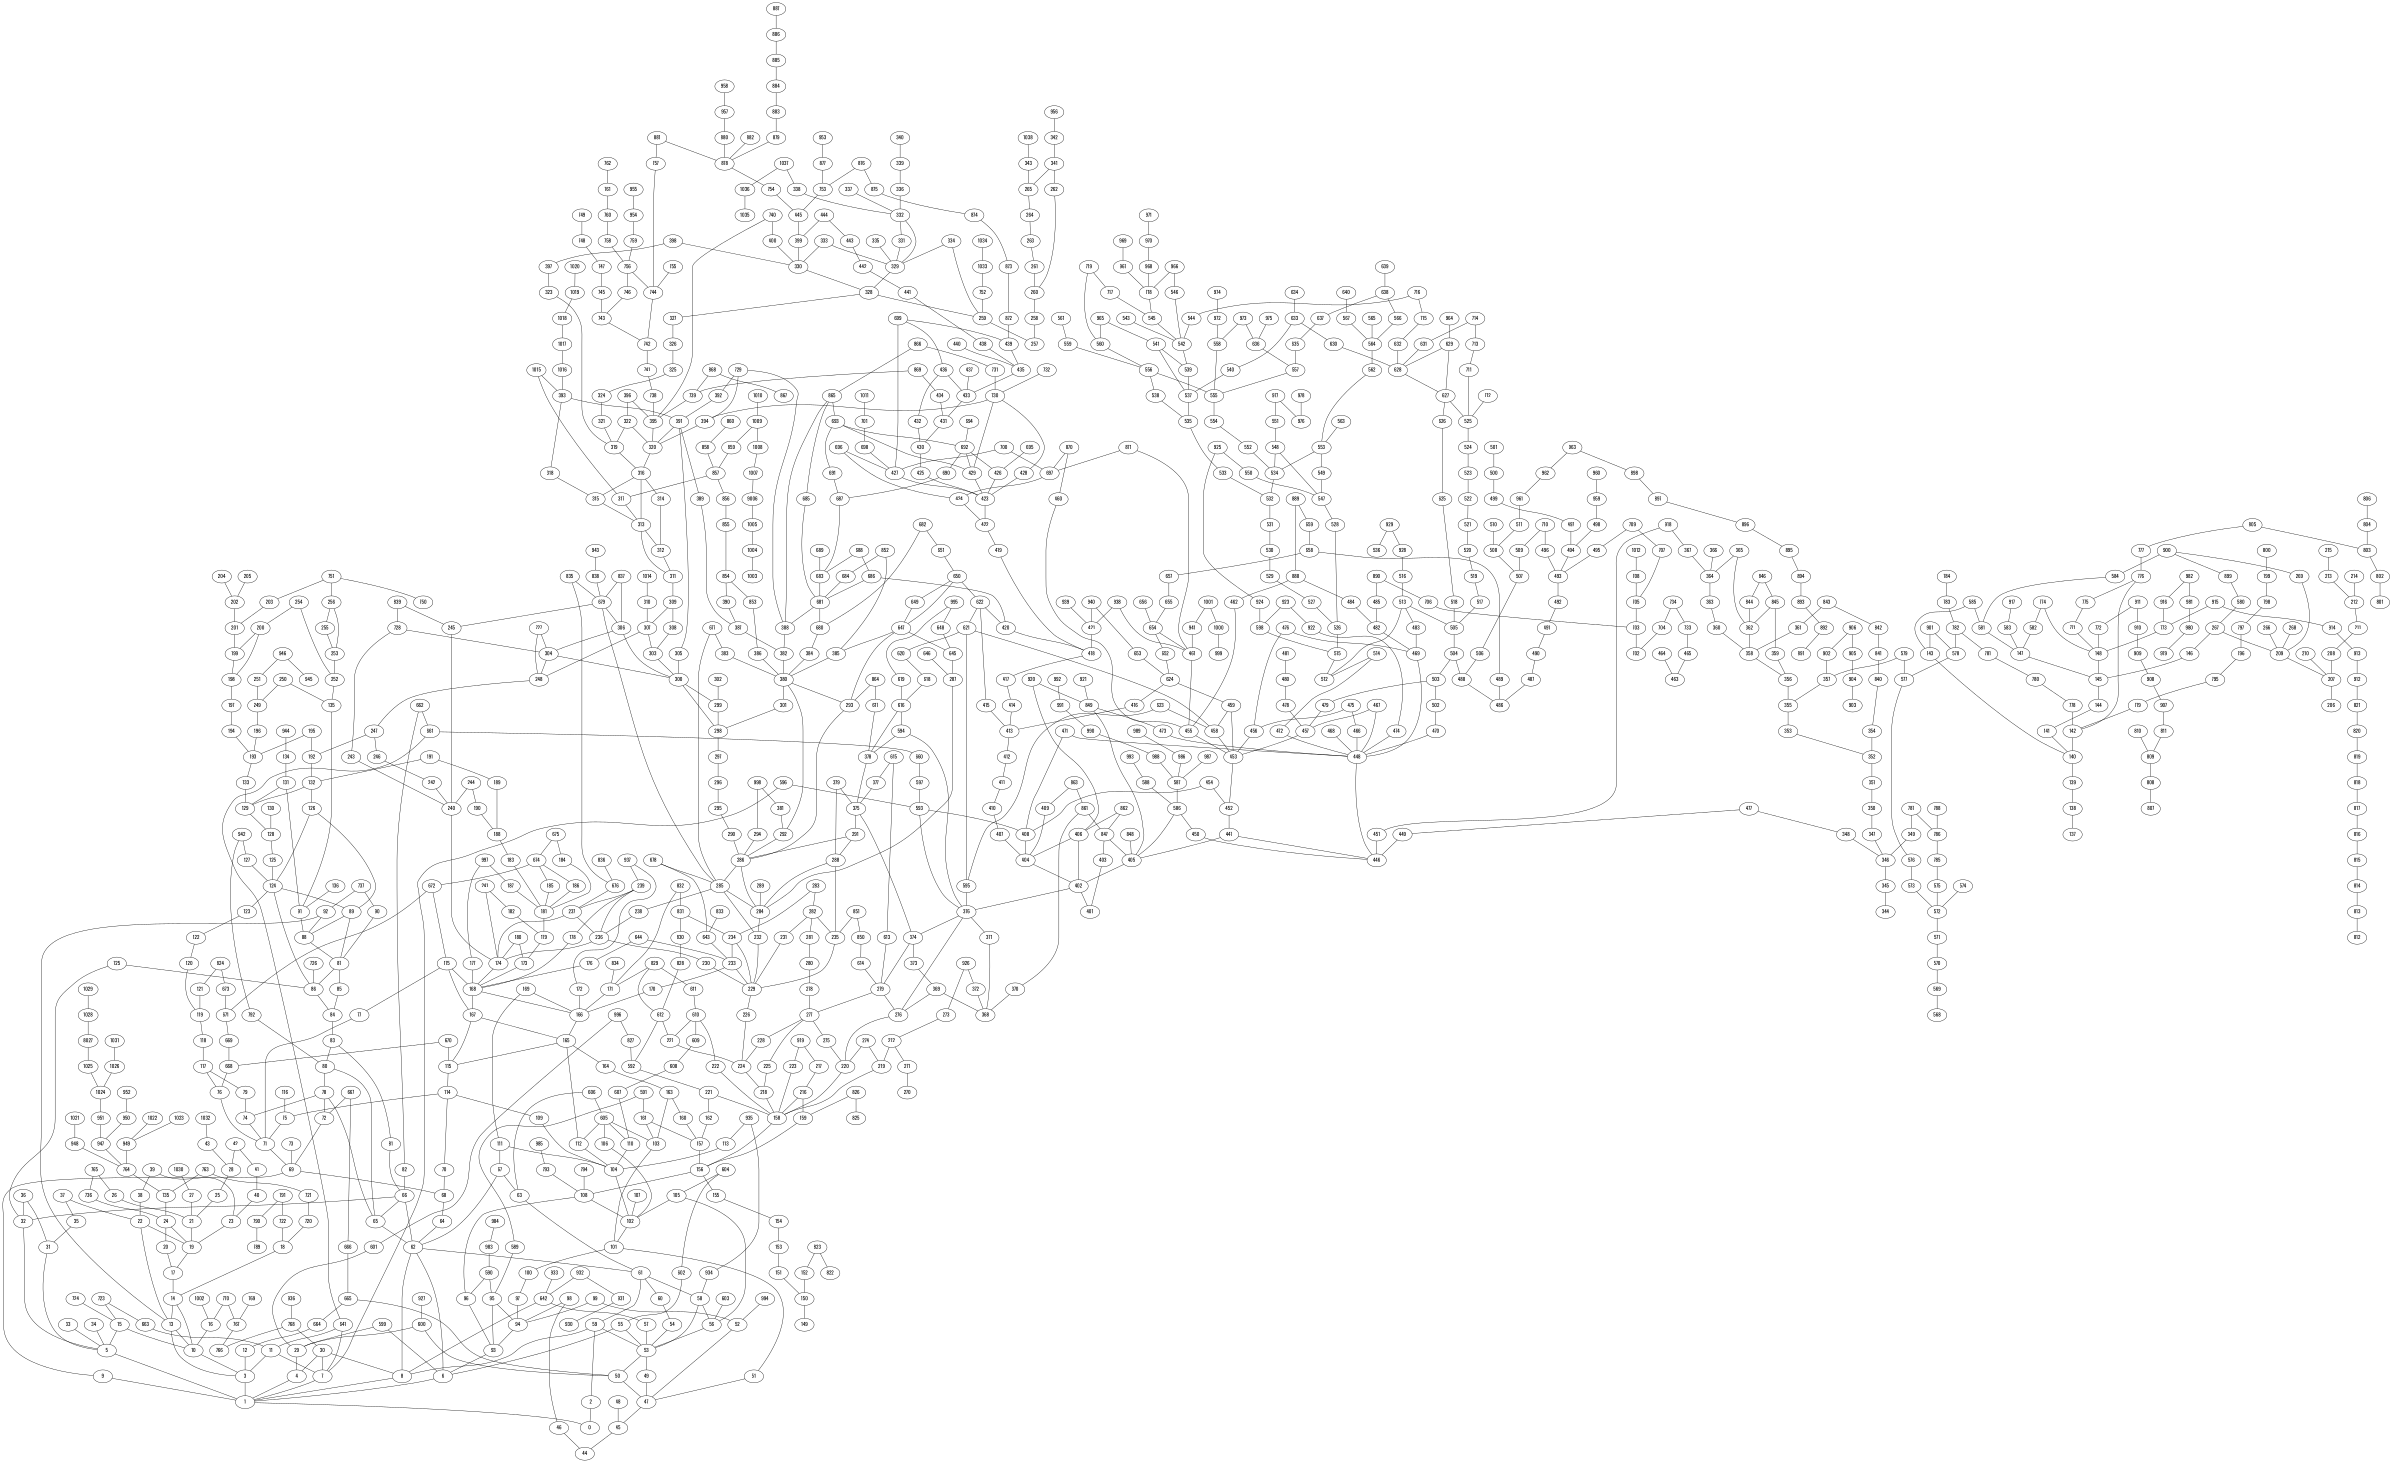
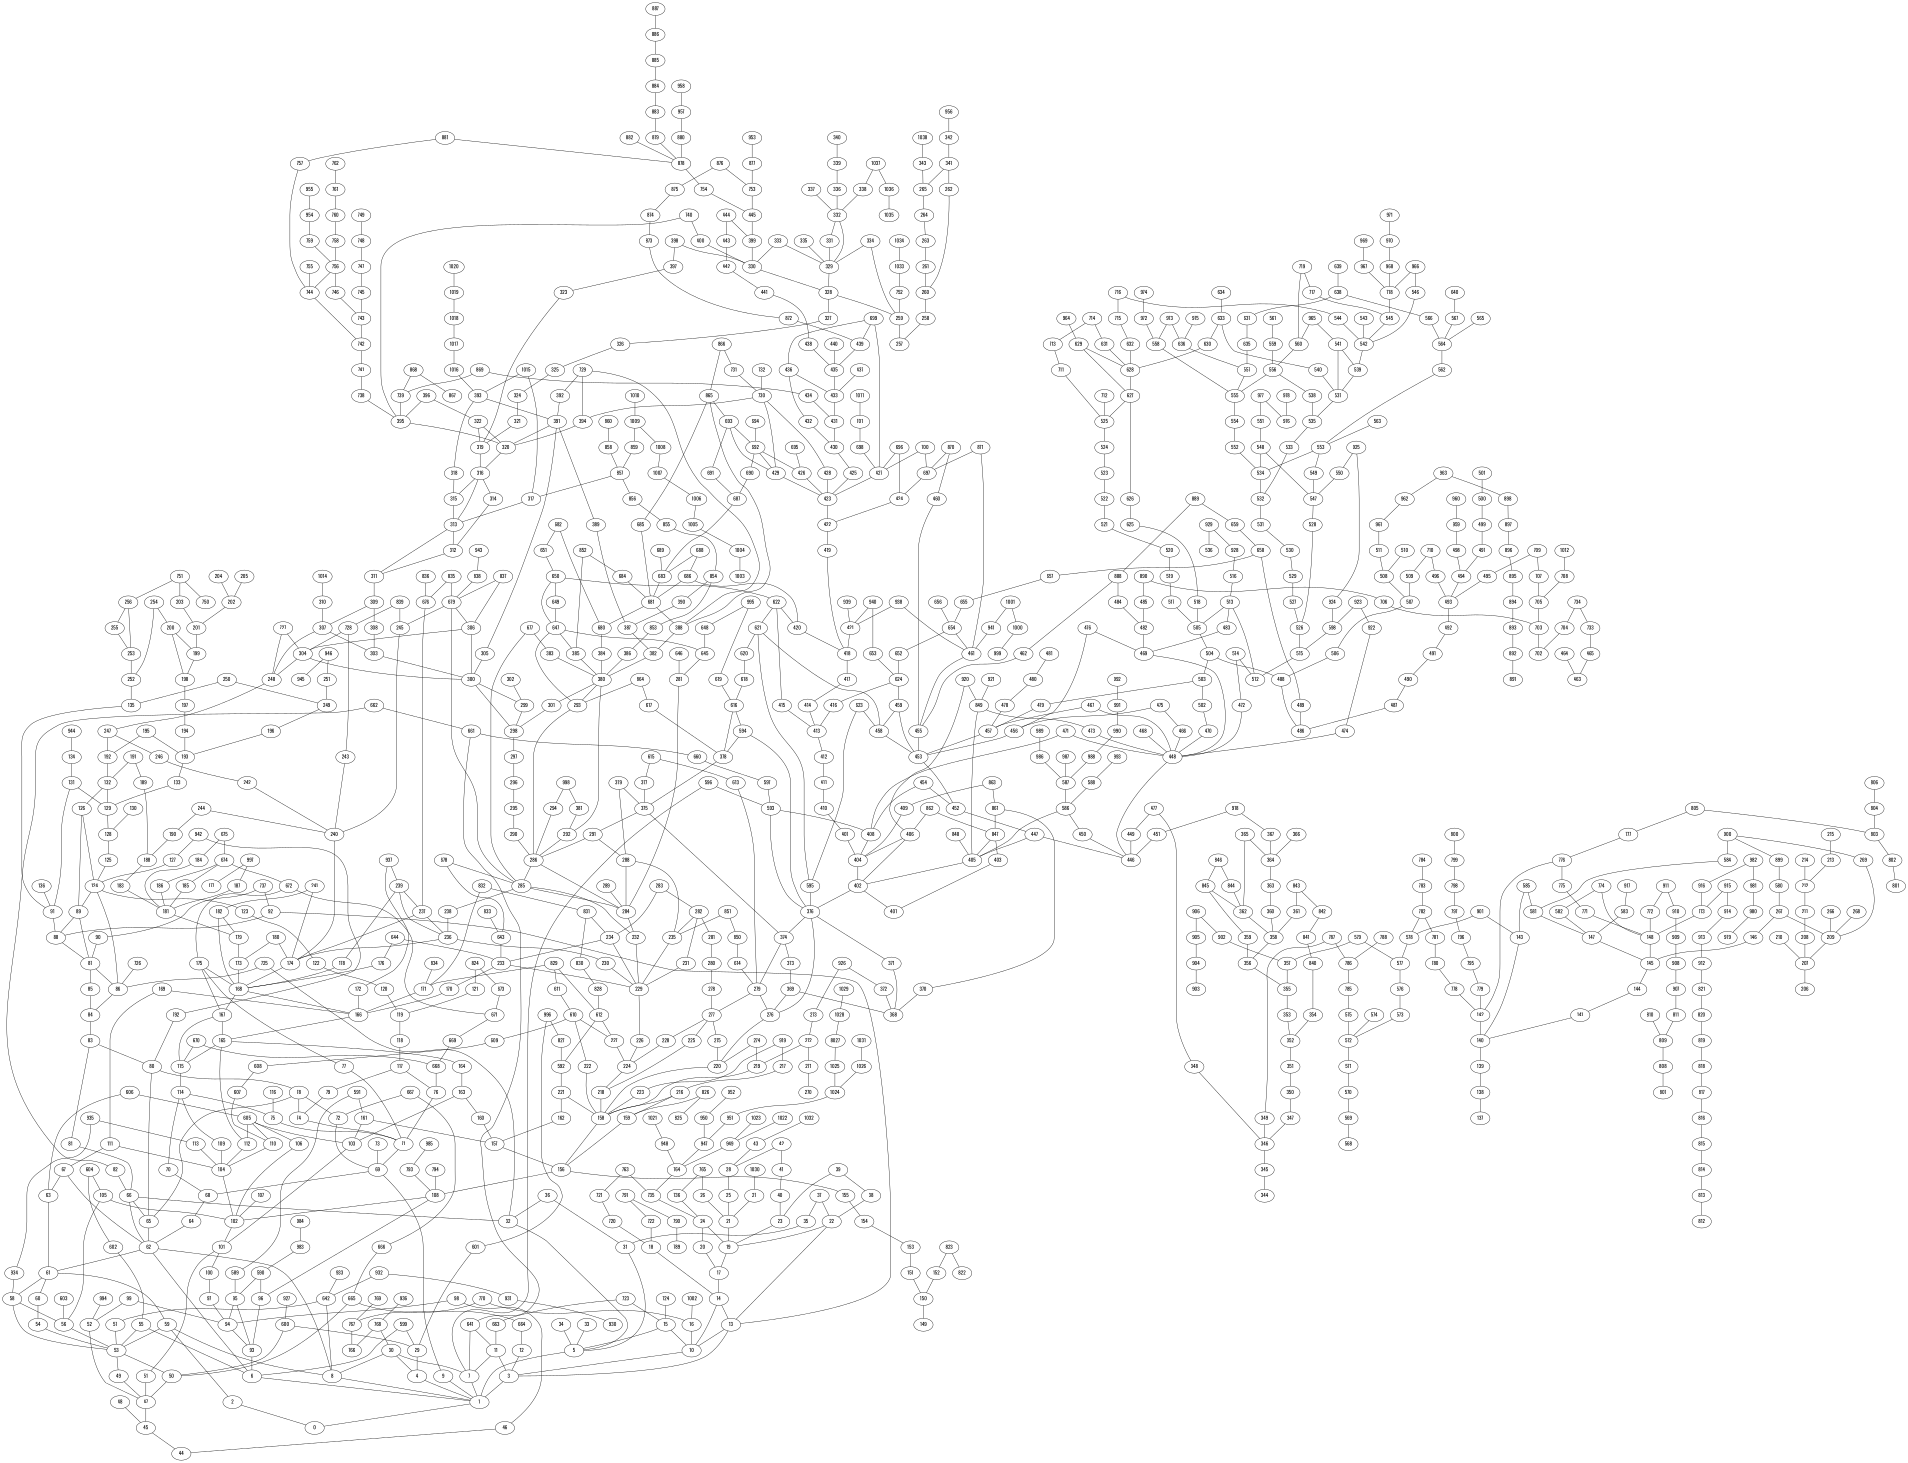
(752, 499) -> (697, 499)
(473, 976) -> (221, 952)
